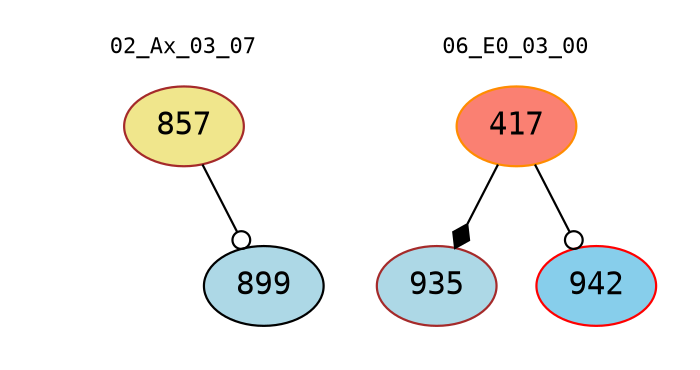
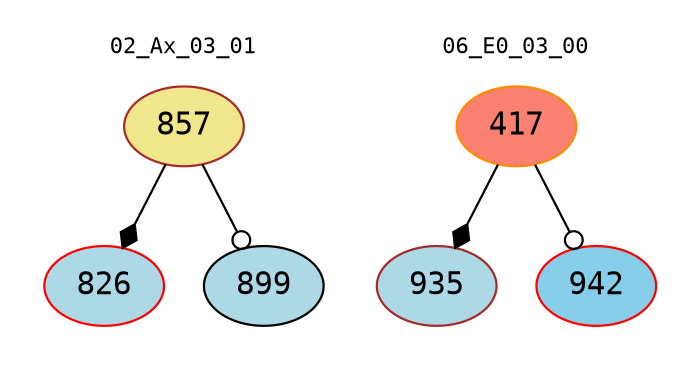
(184, 48) -> (184, 48)
none -> (104, 286)
